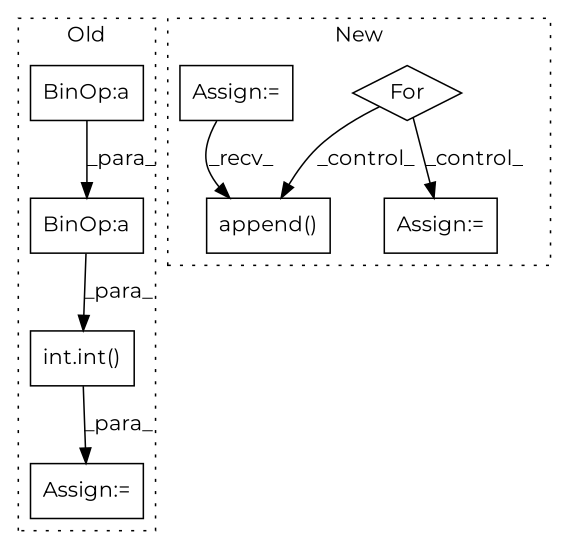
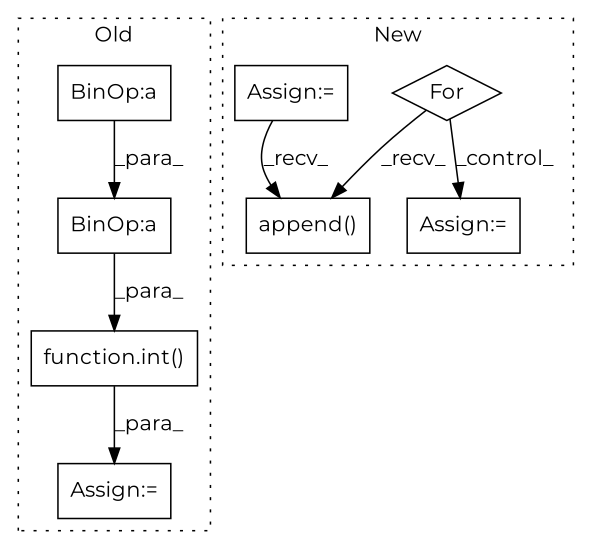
(366, 159) -> (414, 159)
(82, 358) -> (114, 358)
